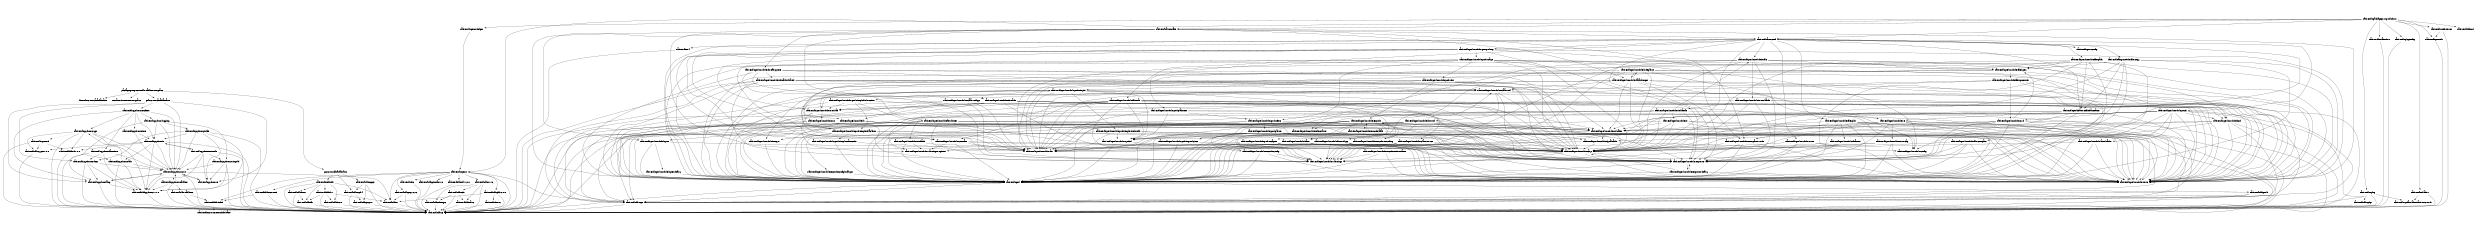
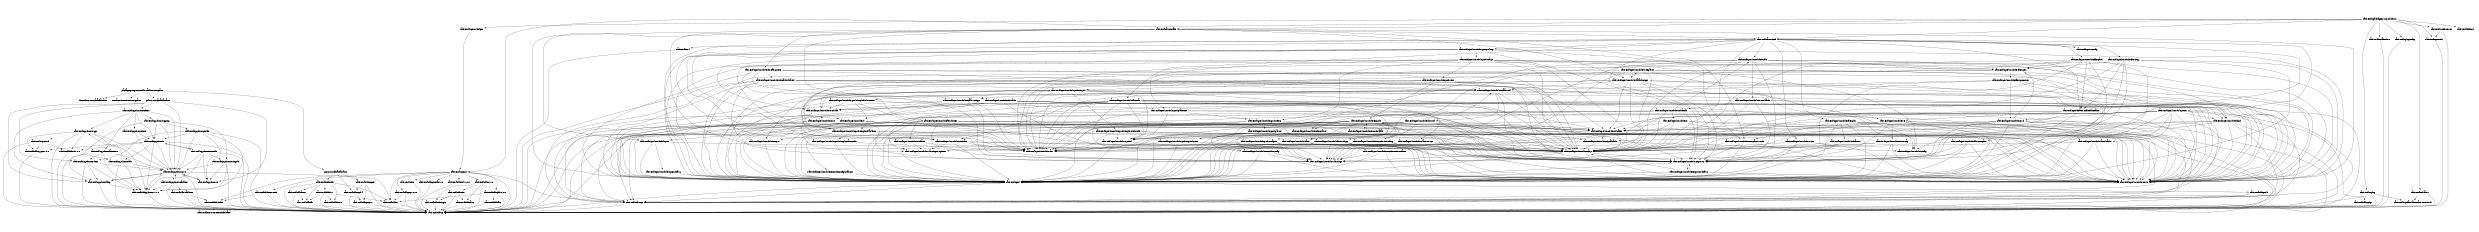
(2124, 60) -> (2124, 60)
none -> (1547, 200)
(493, 203) -> (493, 203)
